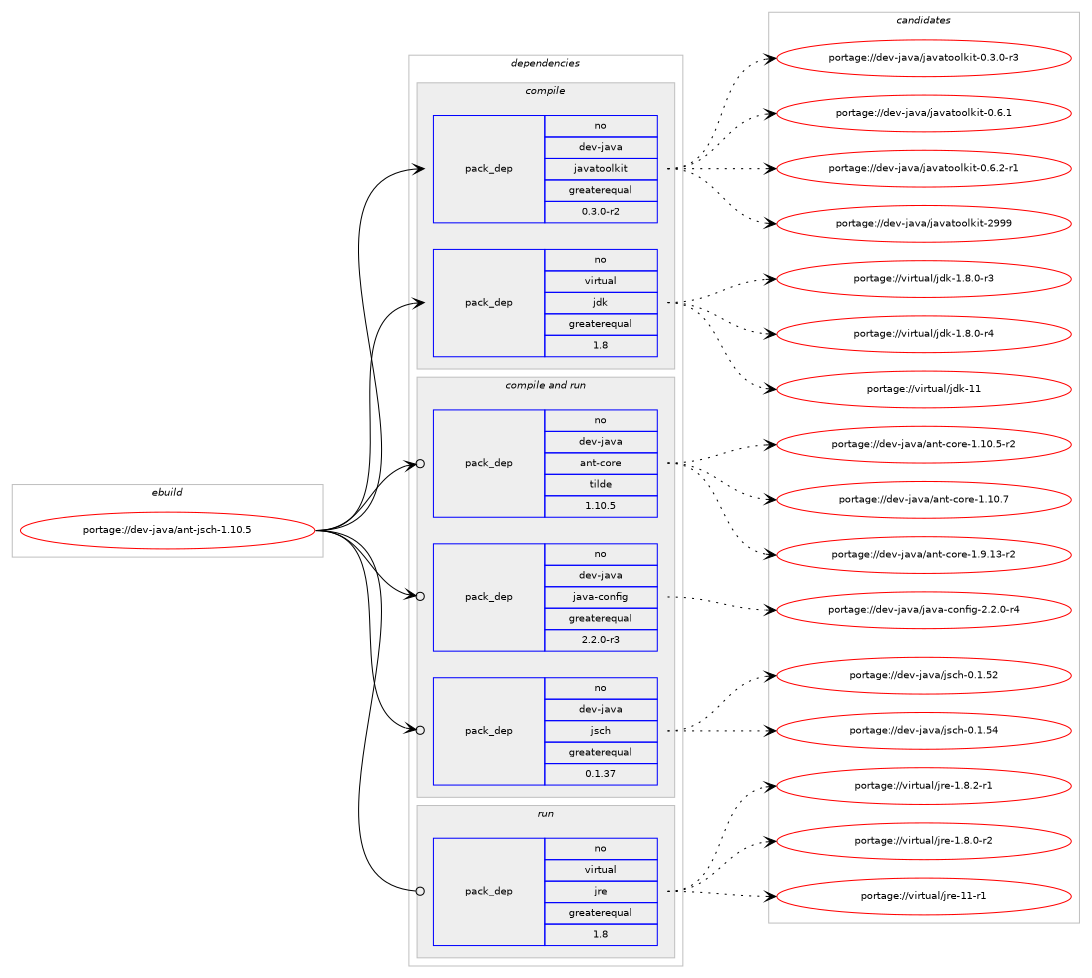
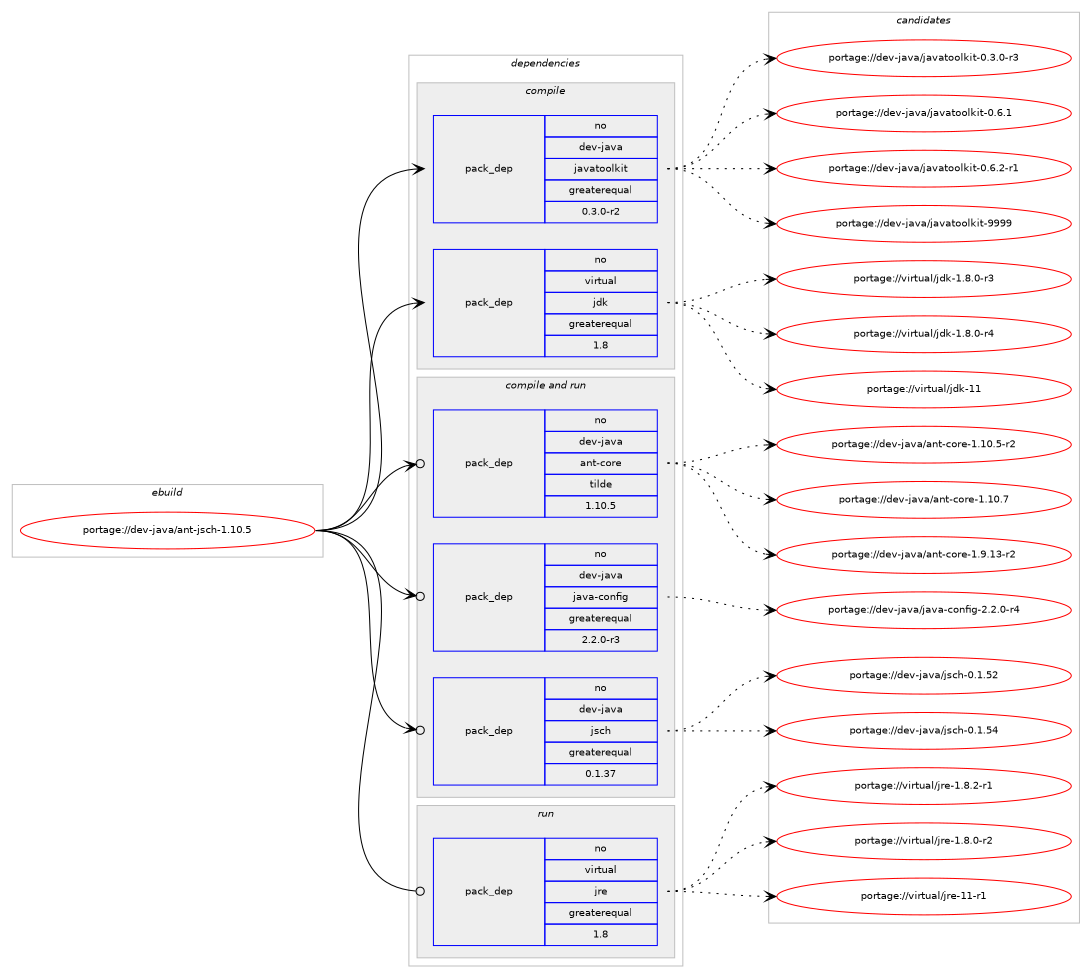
(924, 224) -> (924, 224)
